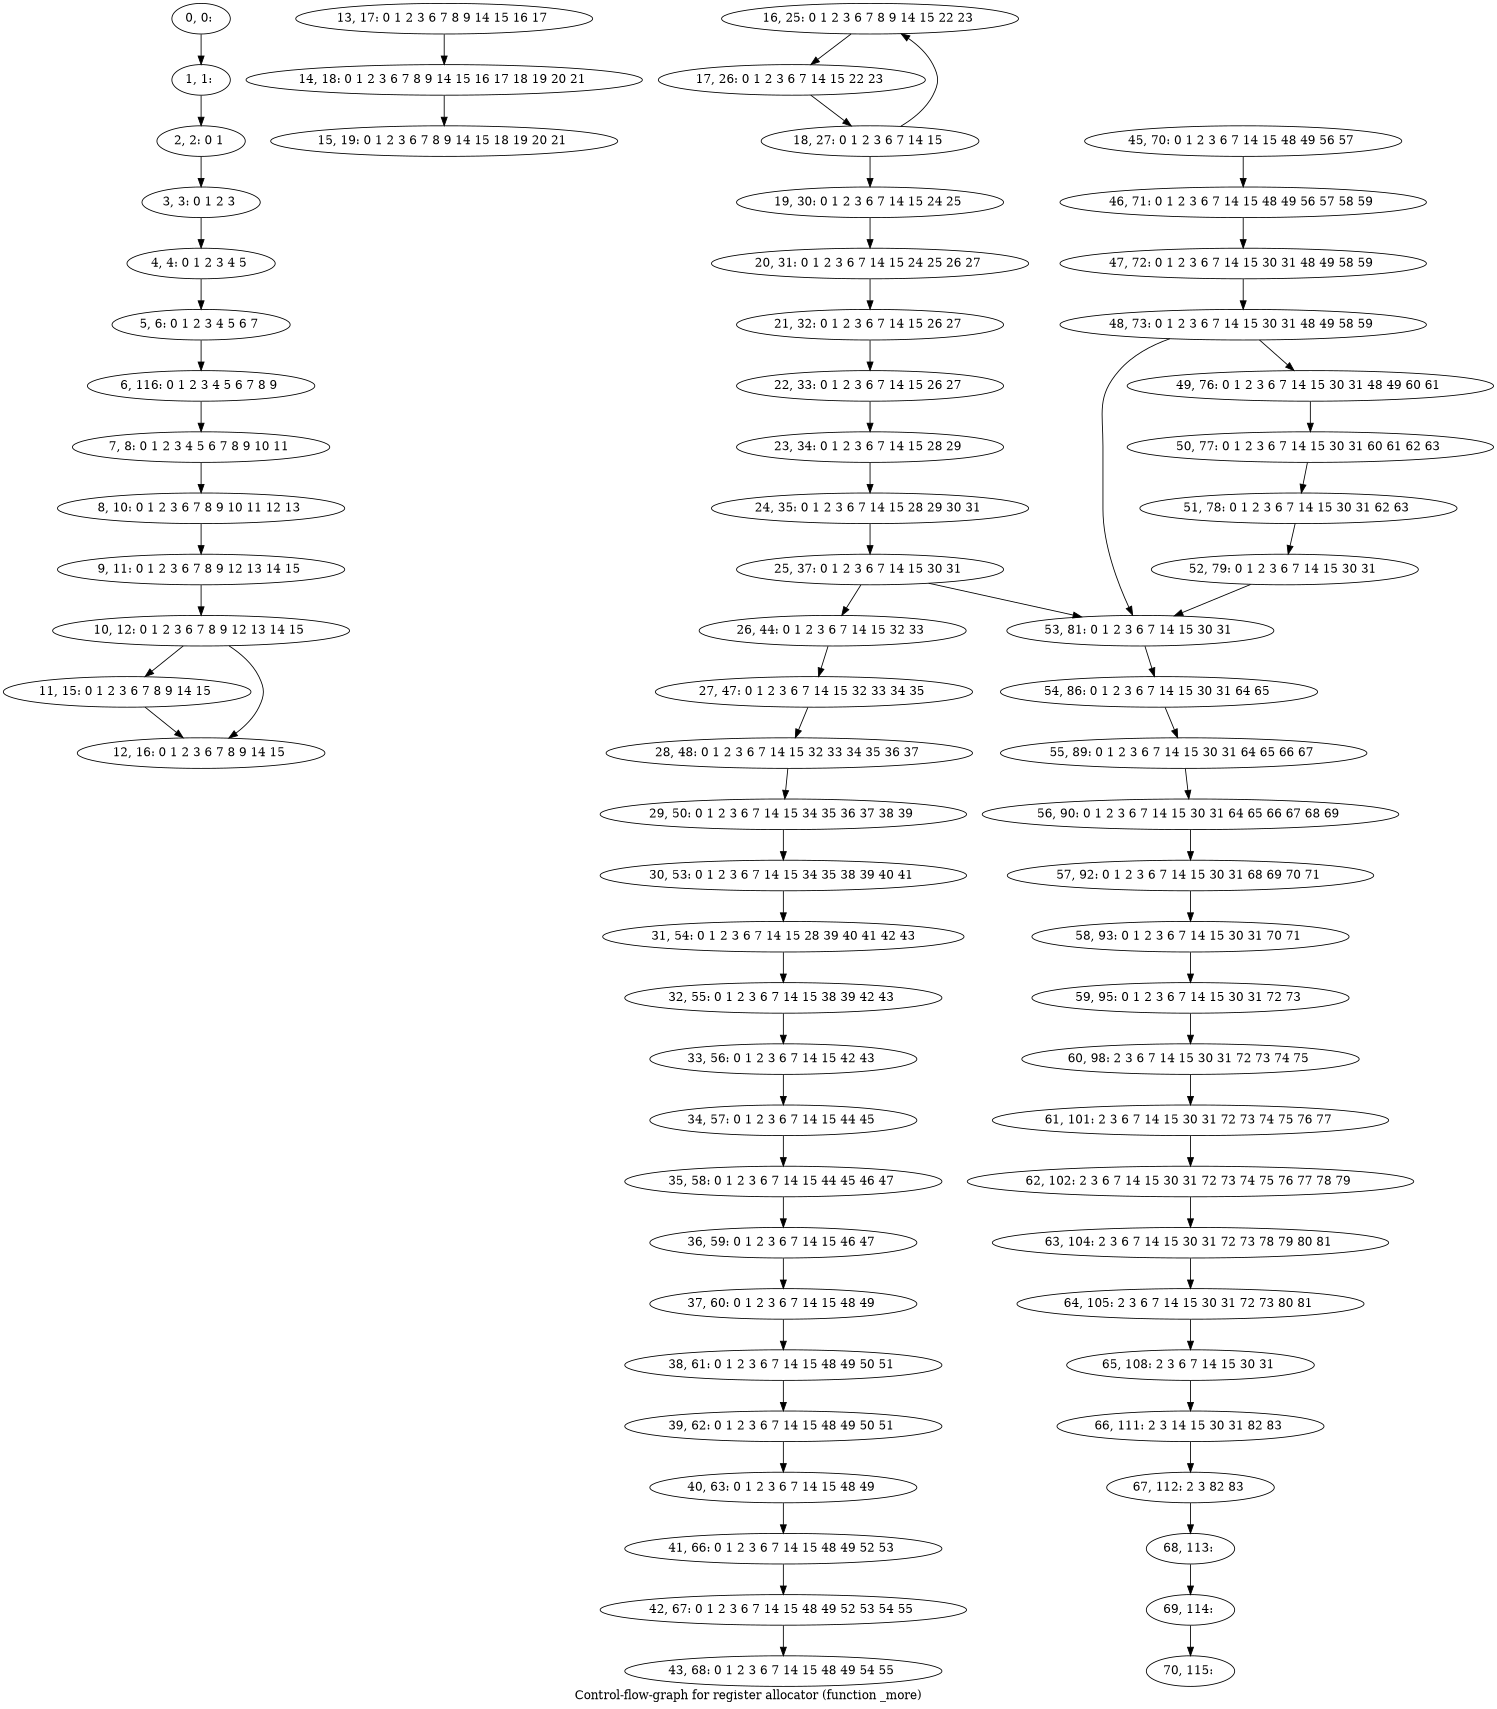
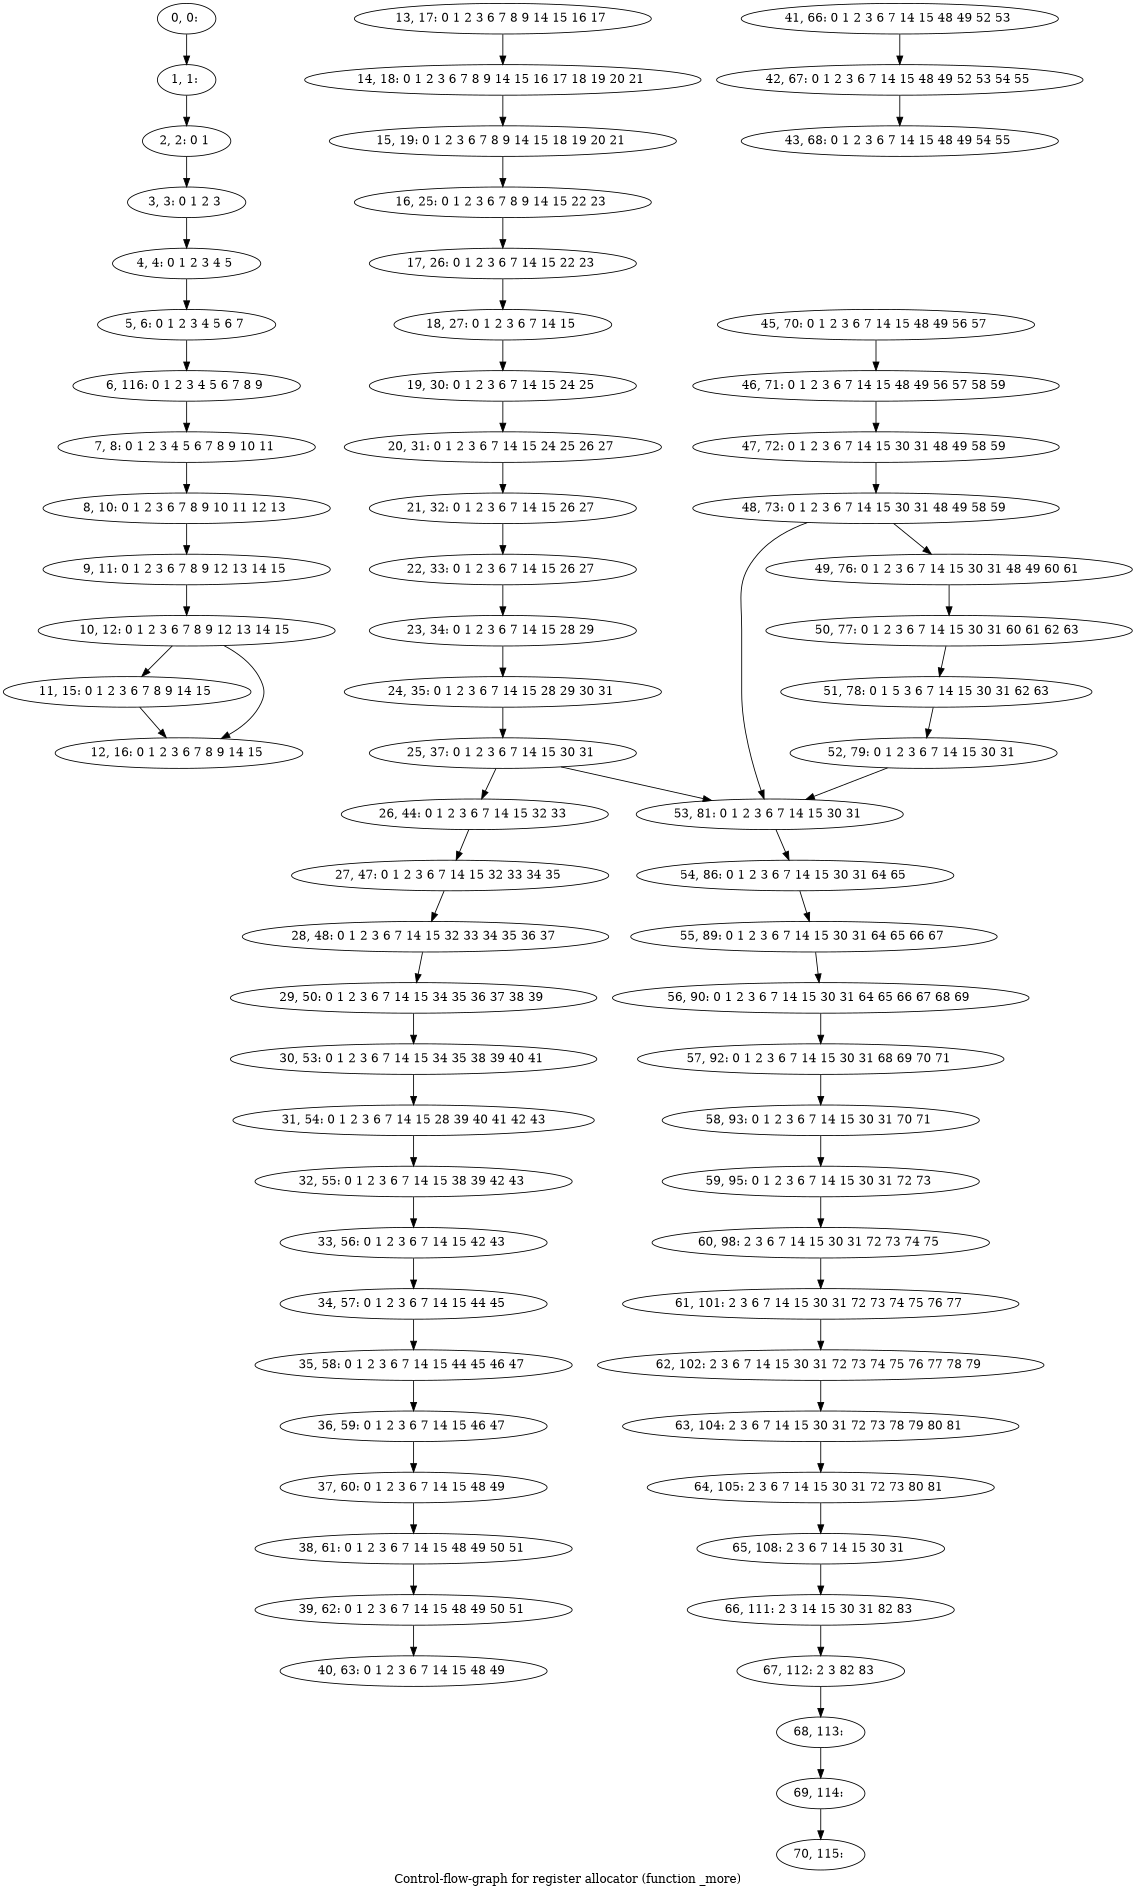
(937, 84) -> (503, 168)
(1298, 508) -> (936, 692)
(783, 1514) -> none
